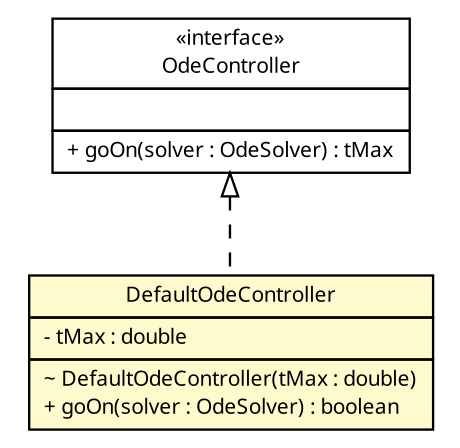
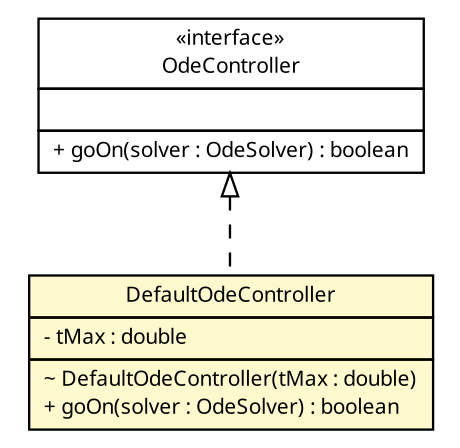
(231, 151) -> (231, 151)
